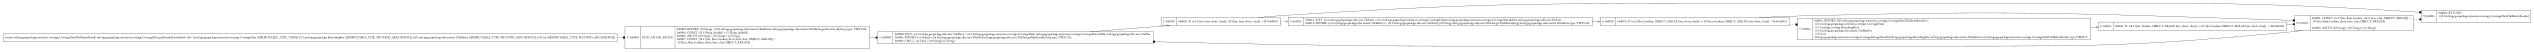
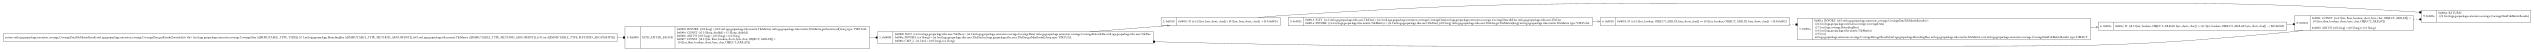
(2026, 13) -> none
(1283, 22) -> none
